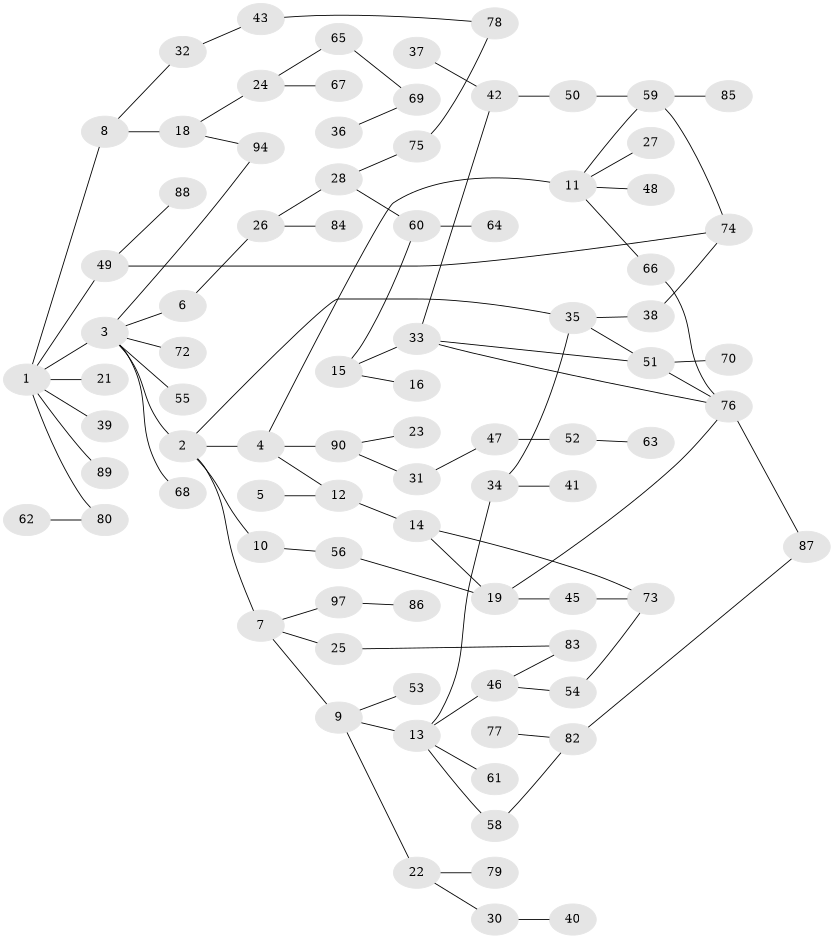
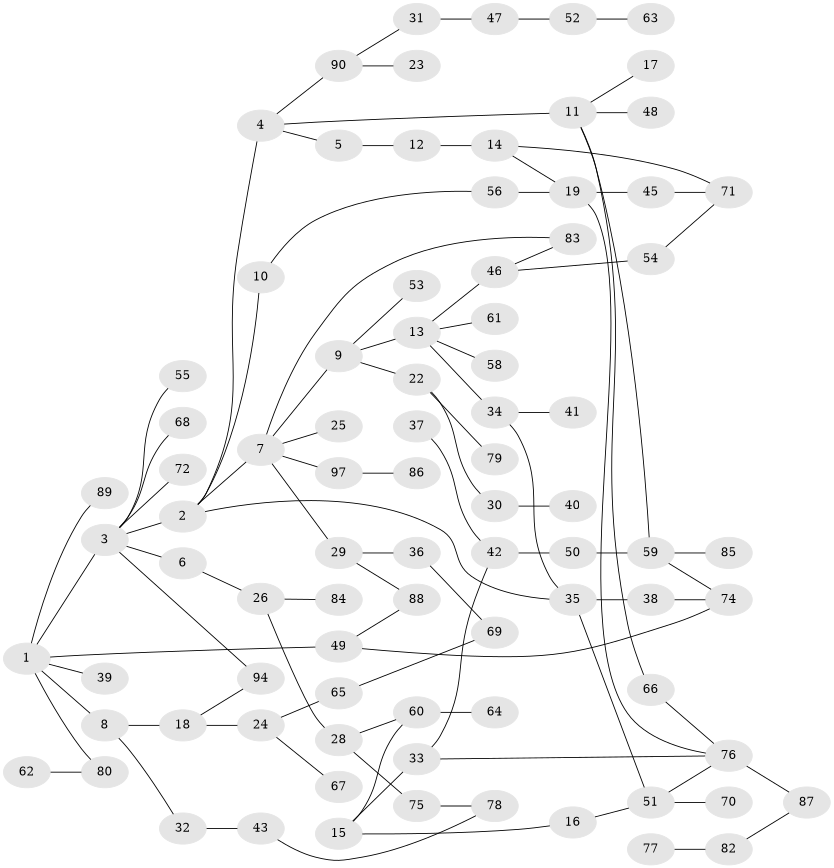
(651, 143) -> (651, 66)
(534, 351) -> (612, 812)
(105, 380) -> none
(300, 471) -> (300, 136)
none -> (339, 553)
(651, 599) -> (729, 192)
(456, 647) -> (367, 277)
(535, 783) -> none
